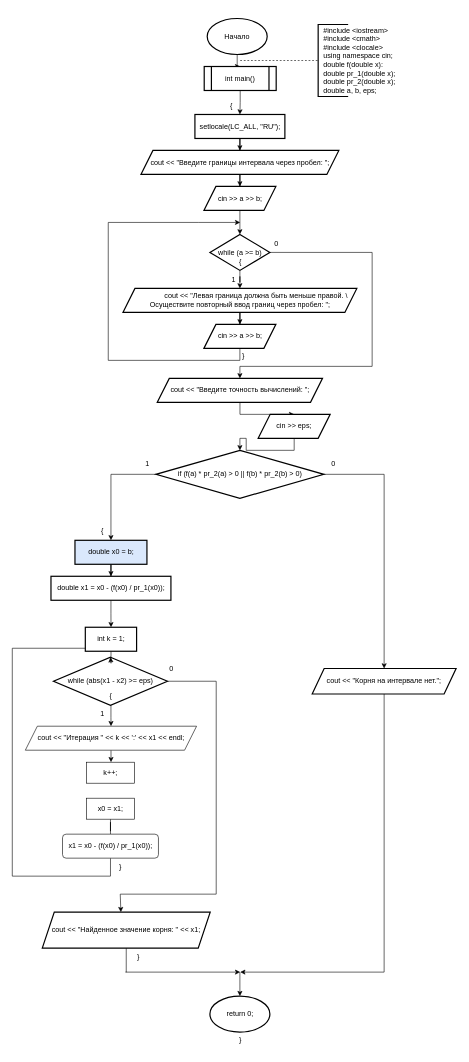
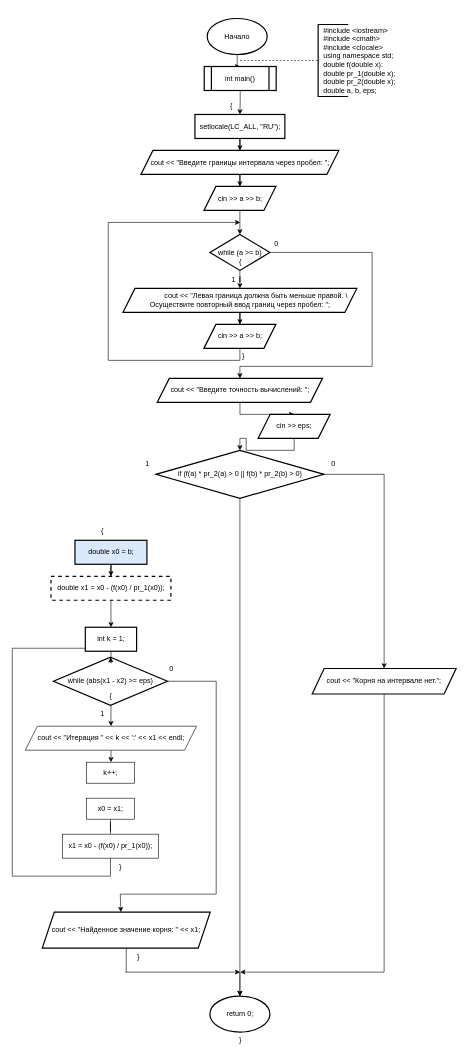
(363, 60) -> (363, 60)
(111, 474) -> (240, 734)
(111, 588) -> (111, 588)
(111, 846) -> (111, 846)
